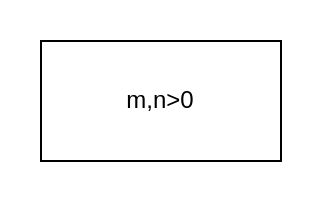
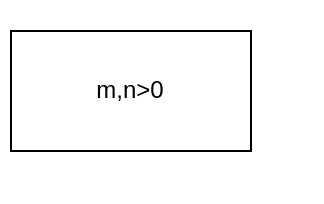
(161, 101) -> (131, 91)
